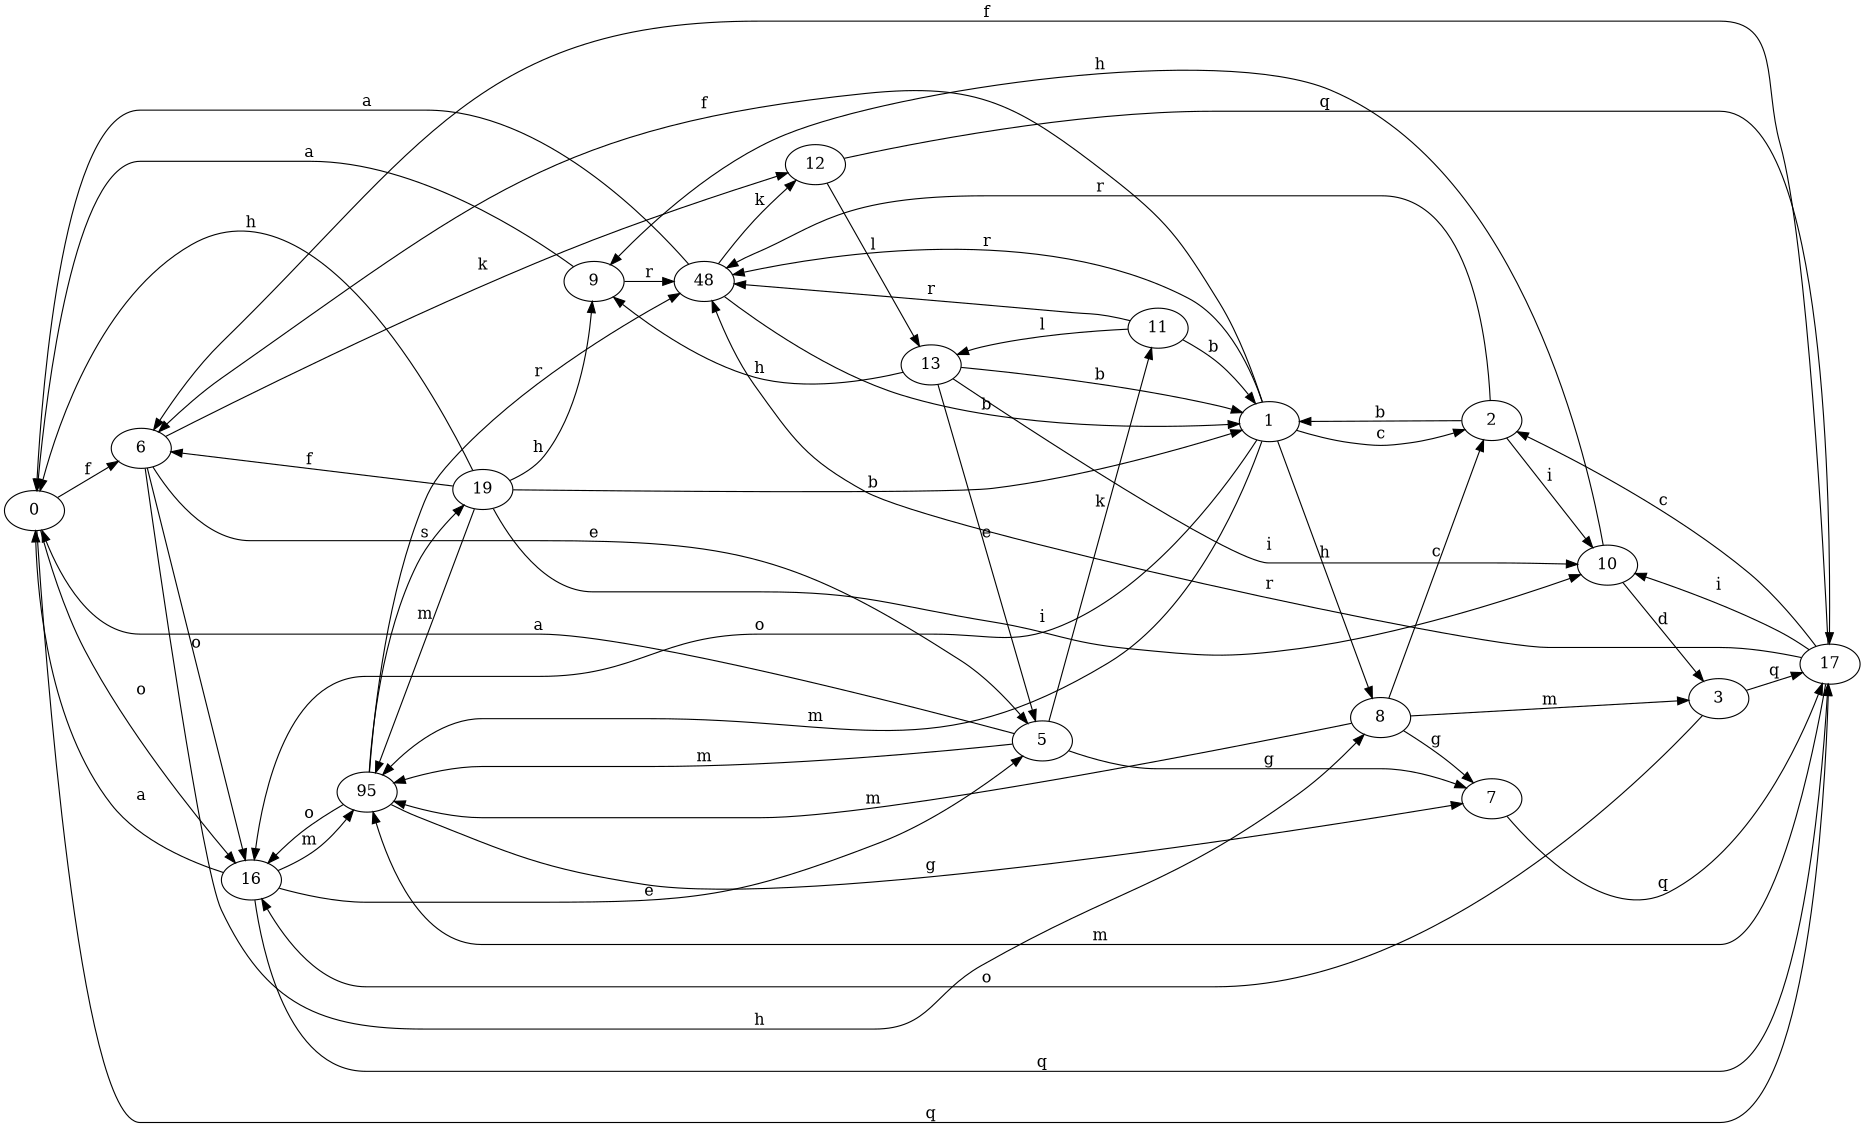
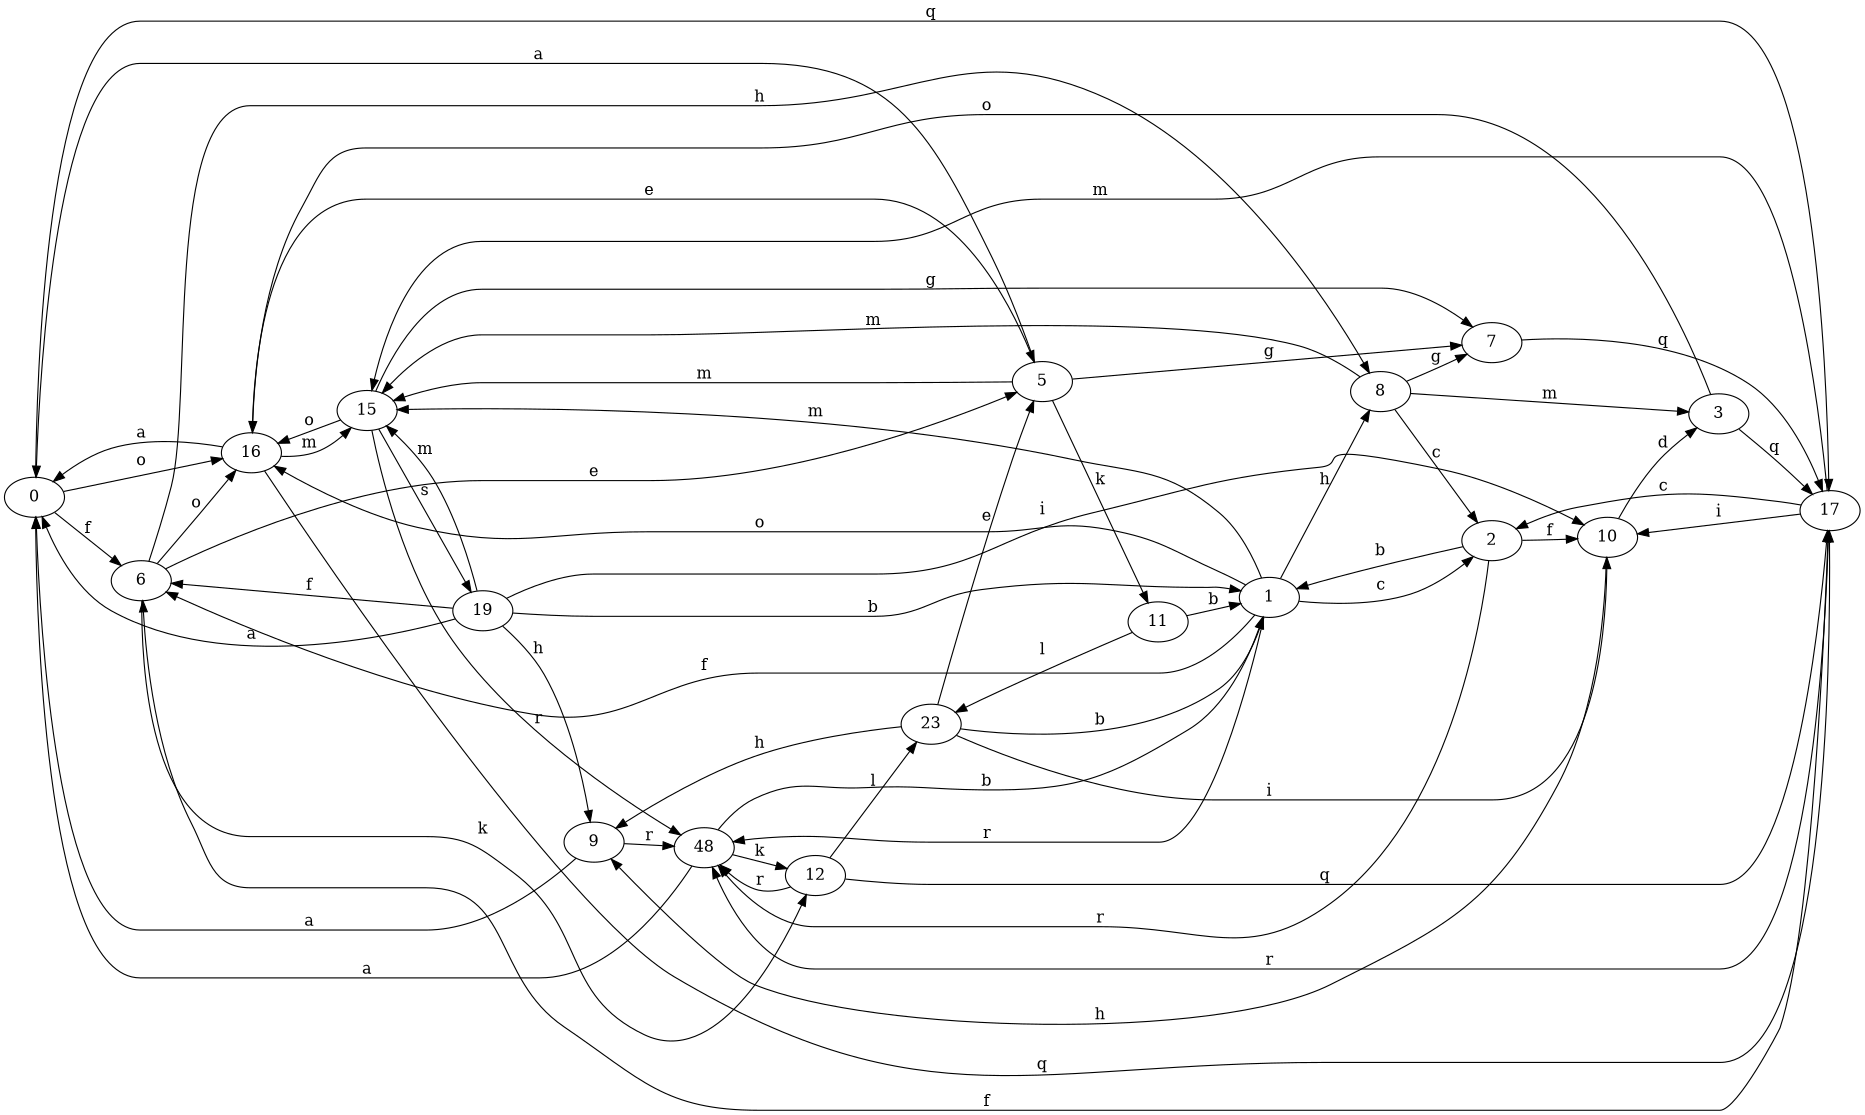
(251, 223) -> (251, 635)
(938, 301) -> (757, 890)
(931, 365) -> (931, 724)
(1550, 477) -> (1550, 531)
(367, 792) -> (367, 411)
